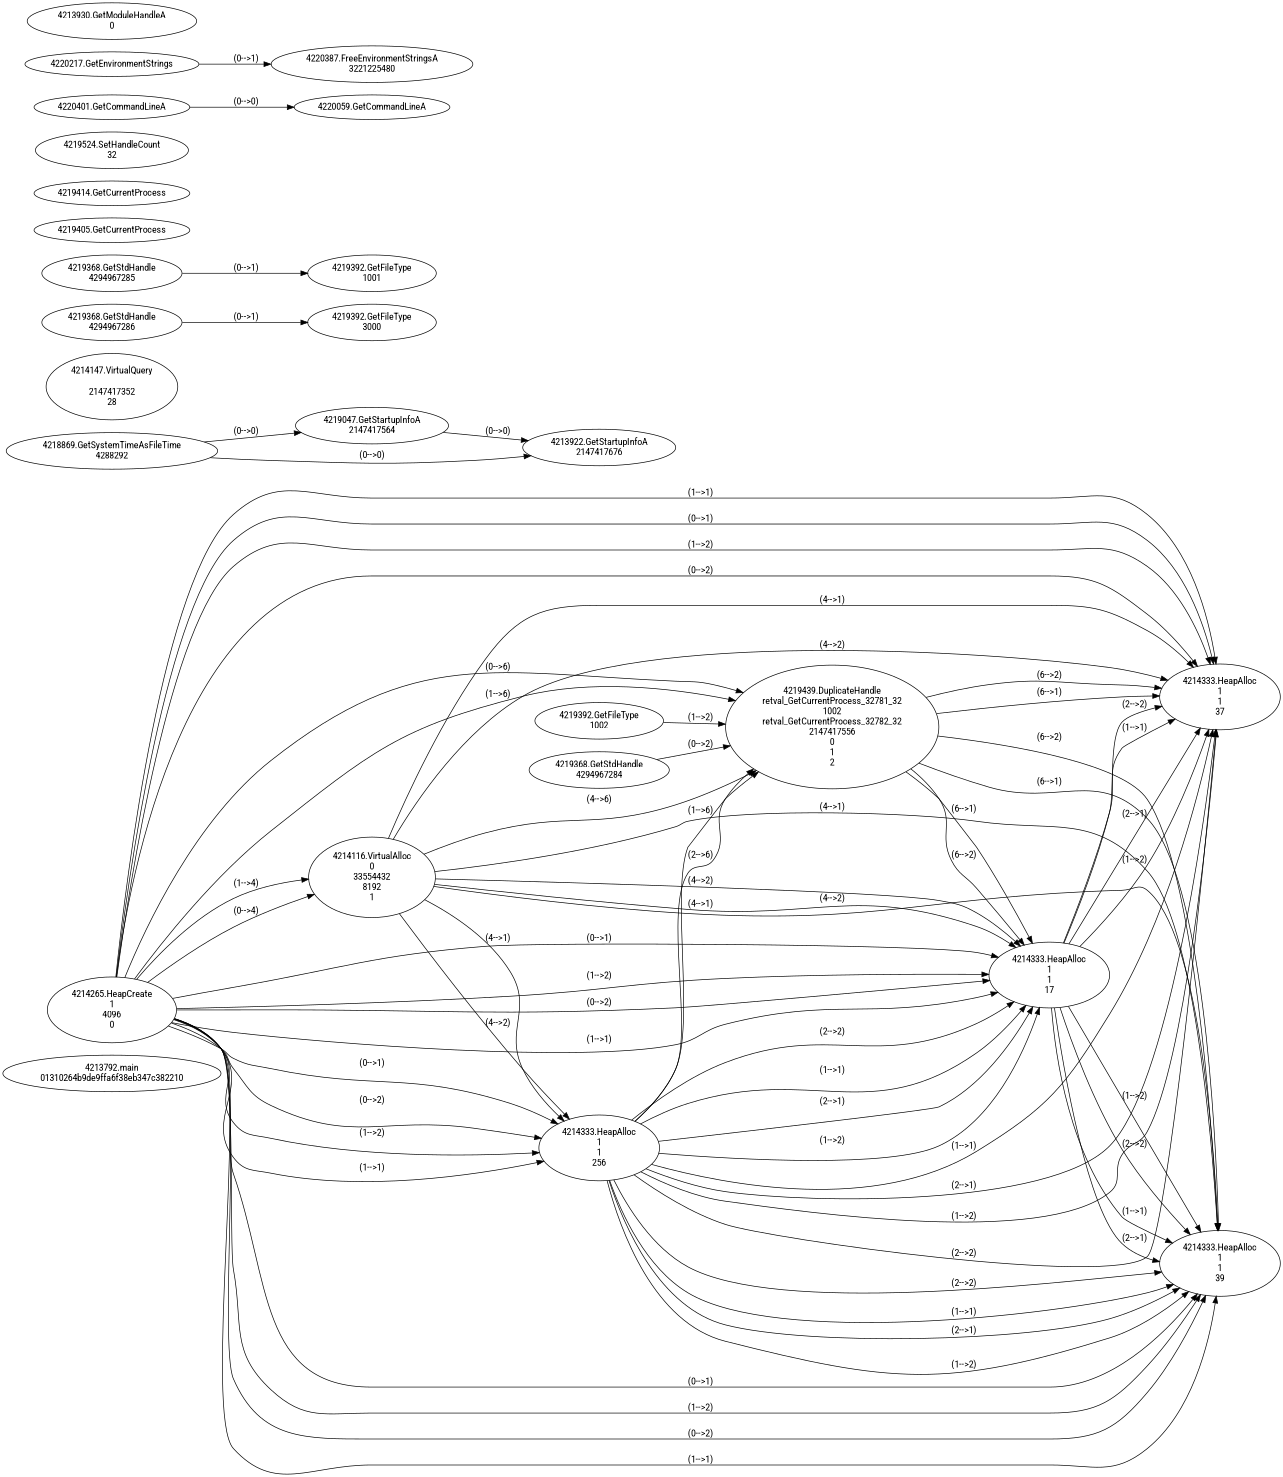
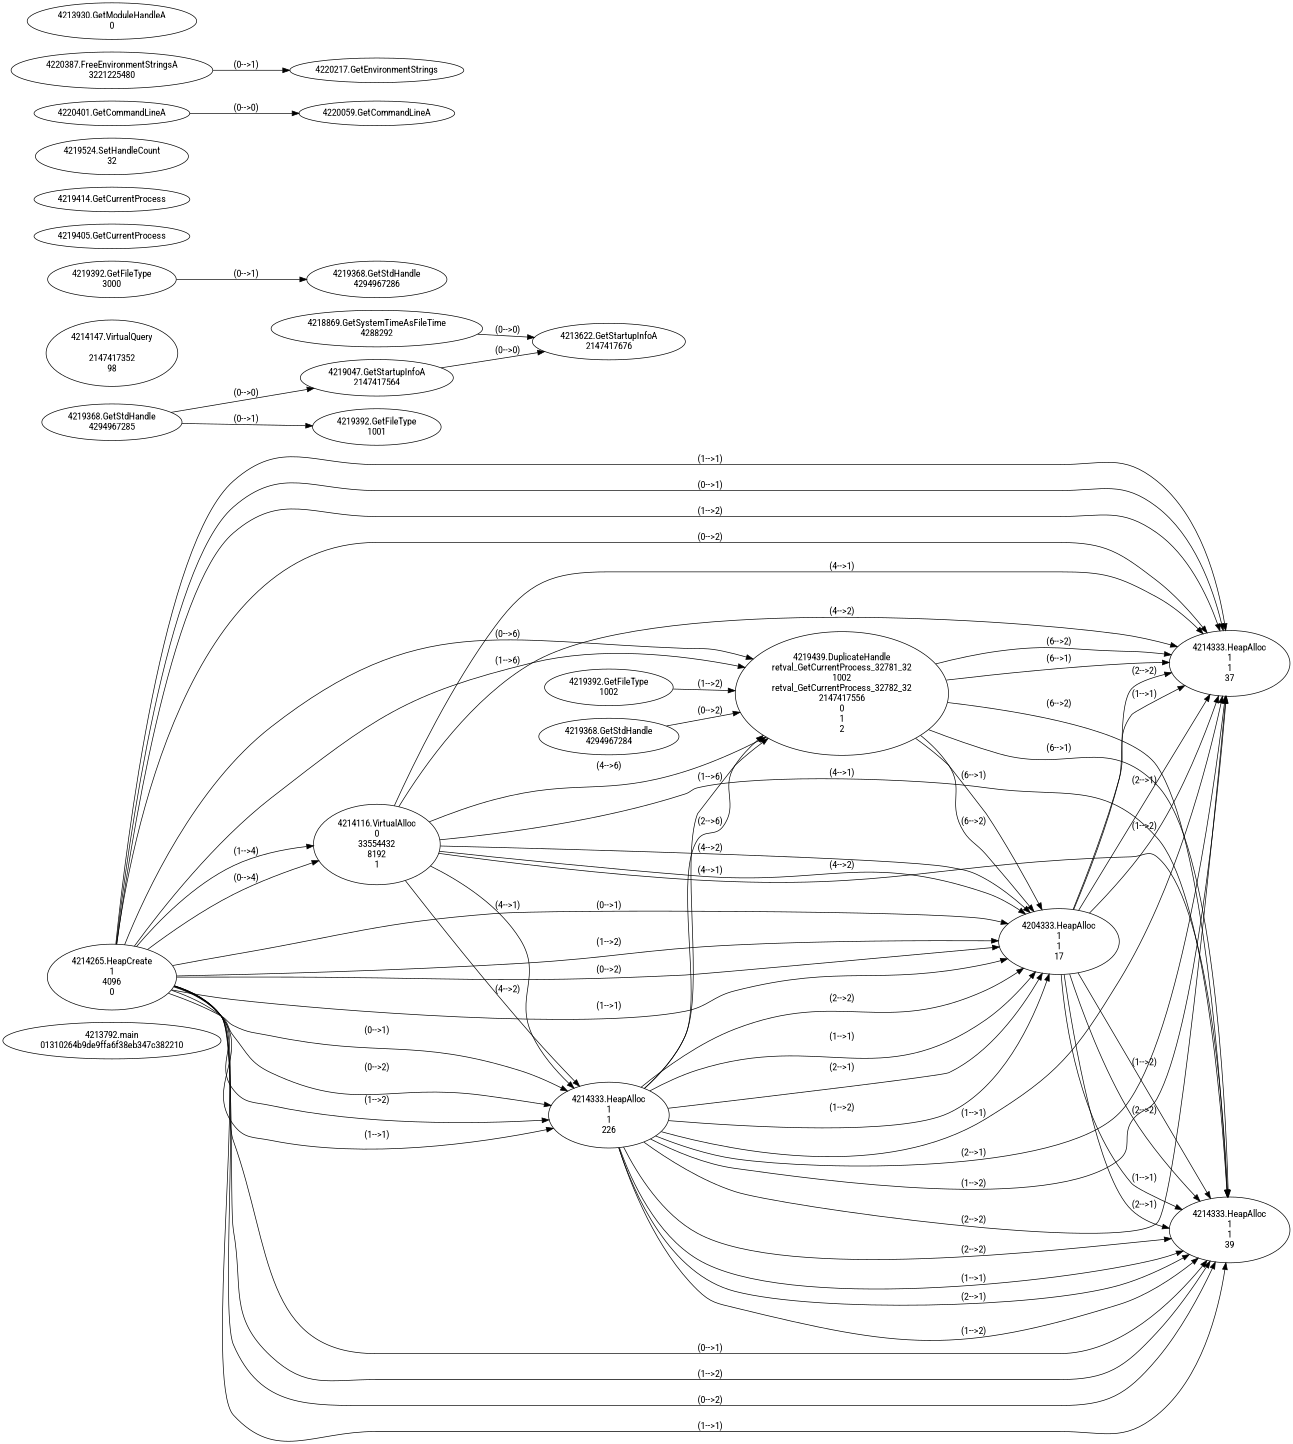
(231, 64) -> (248, 70)
(242, 322) -> (238, 279)
(112, 387) -> (112, 353)
(249, 438) -> (239, 401)
(599, 448) -> (609, 342)
(1049, 975) -> (1059, 942)
(599, 1148) -> (609, 1115)
